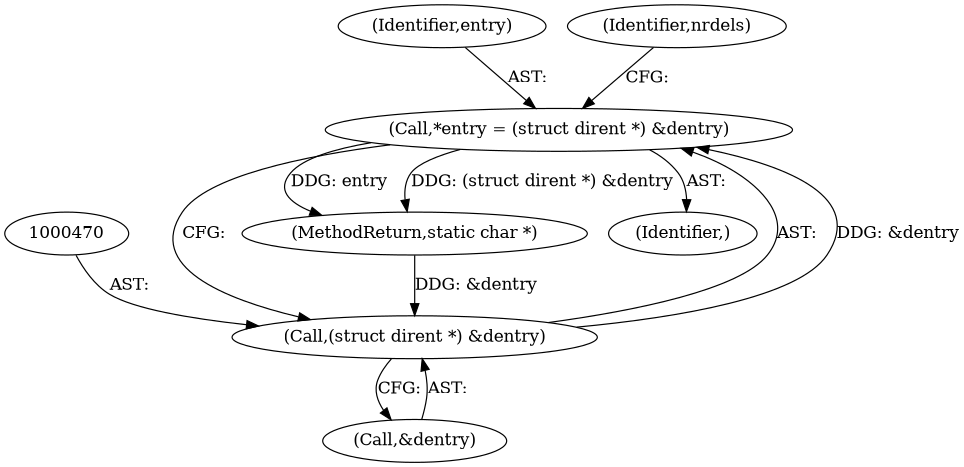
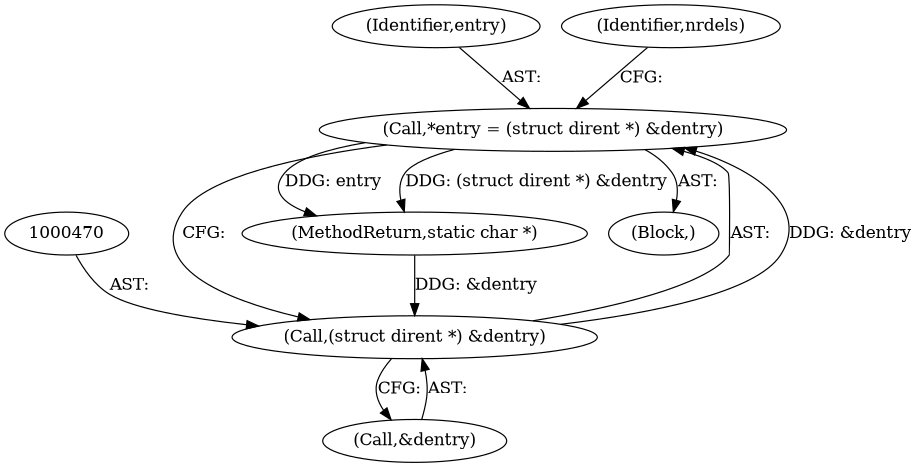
(683, 234) -> (664, 234)
